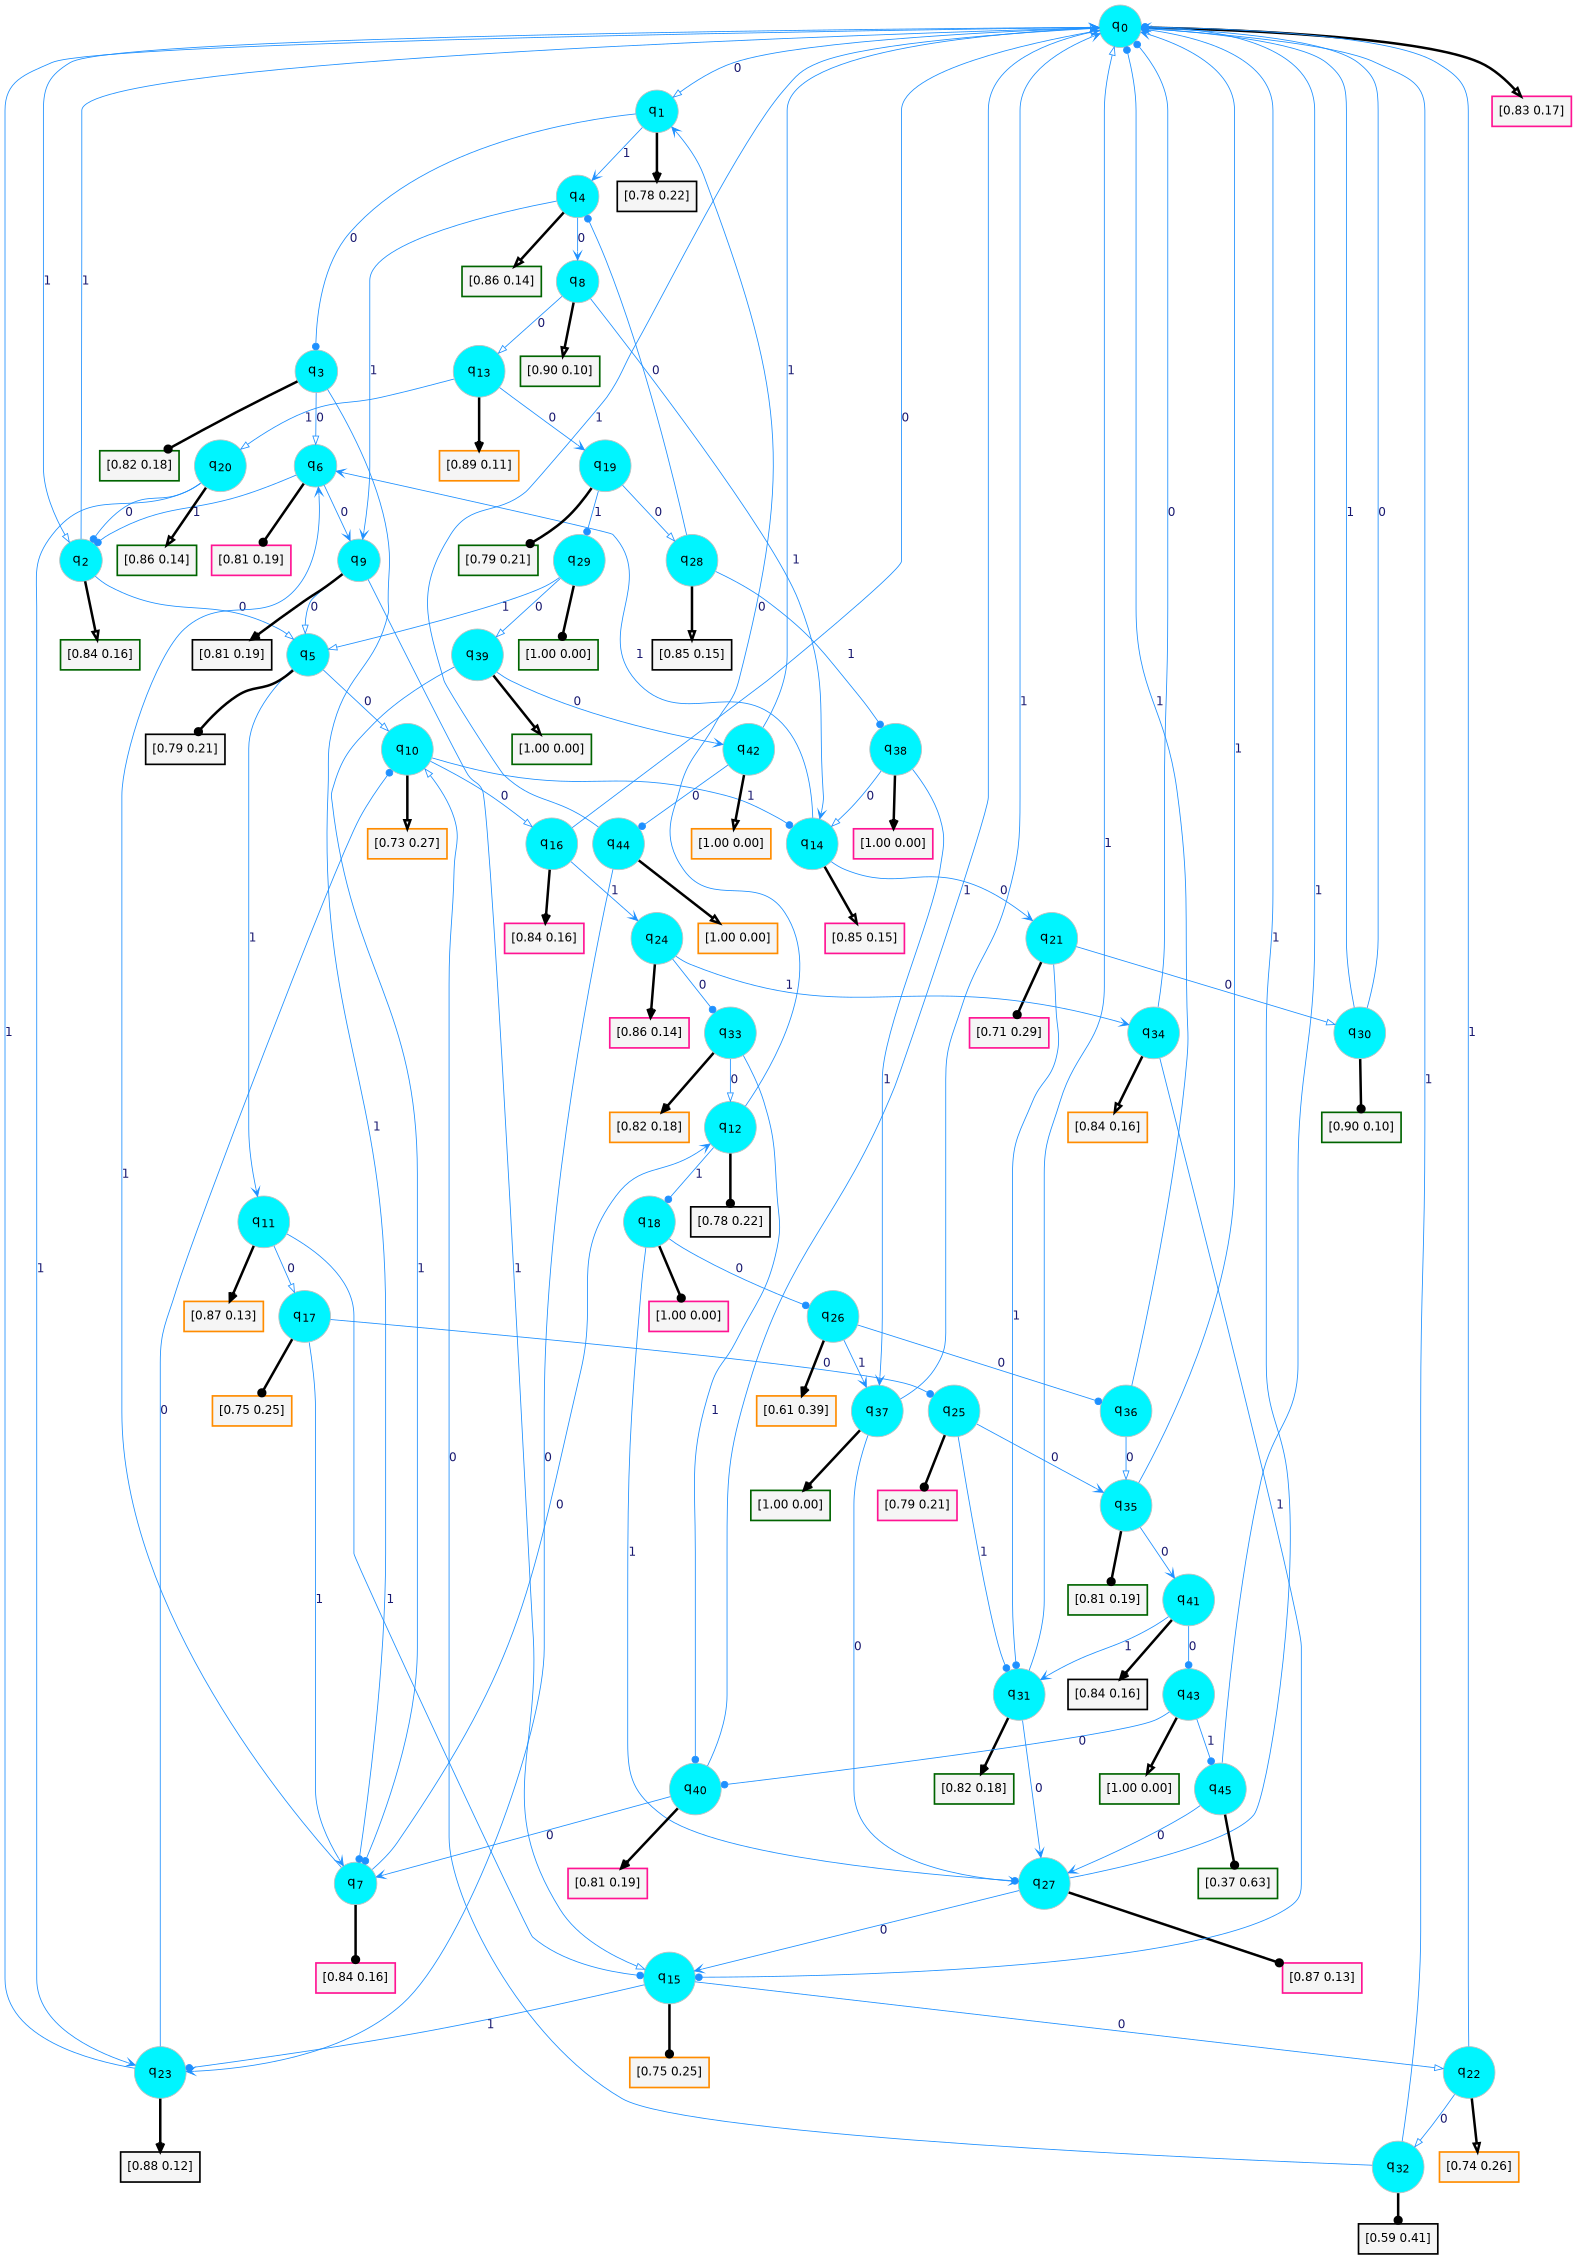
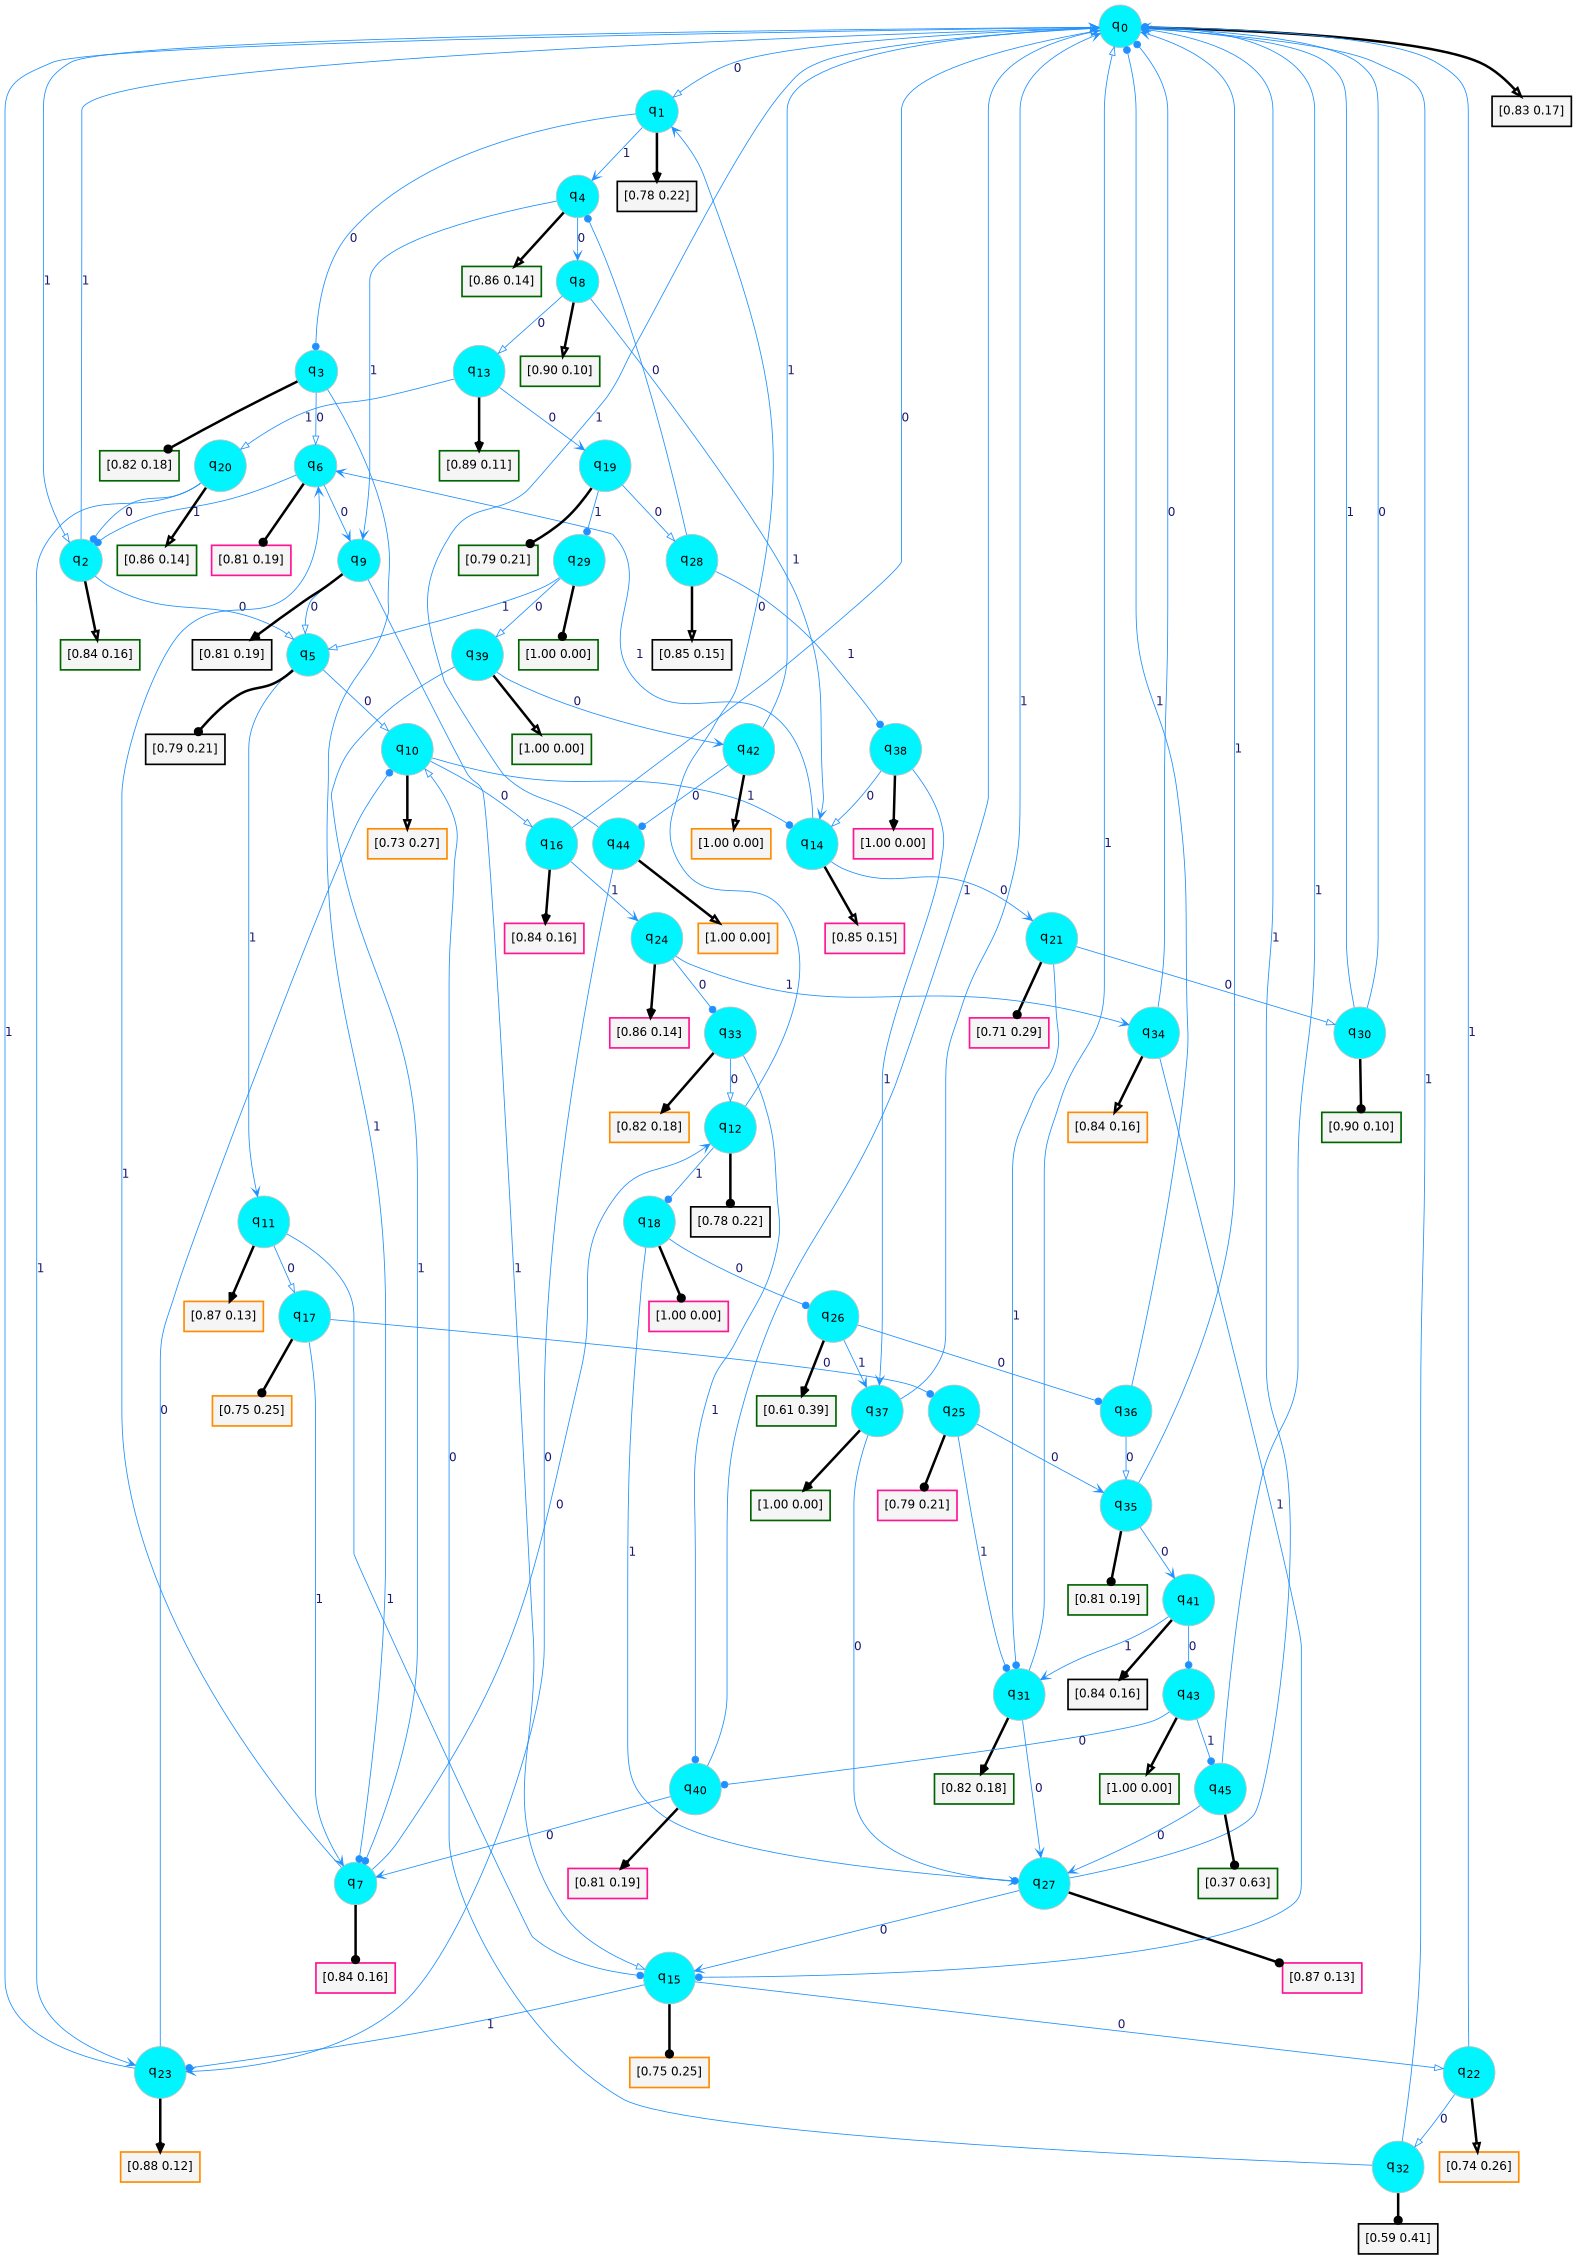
(1532, 111) -> (1532, 111)
(479, 466) -> (479, 466)
(796, 1411) -> (796, 1411)
(160, 2167) -> (160, 2167)
